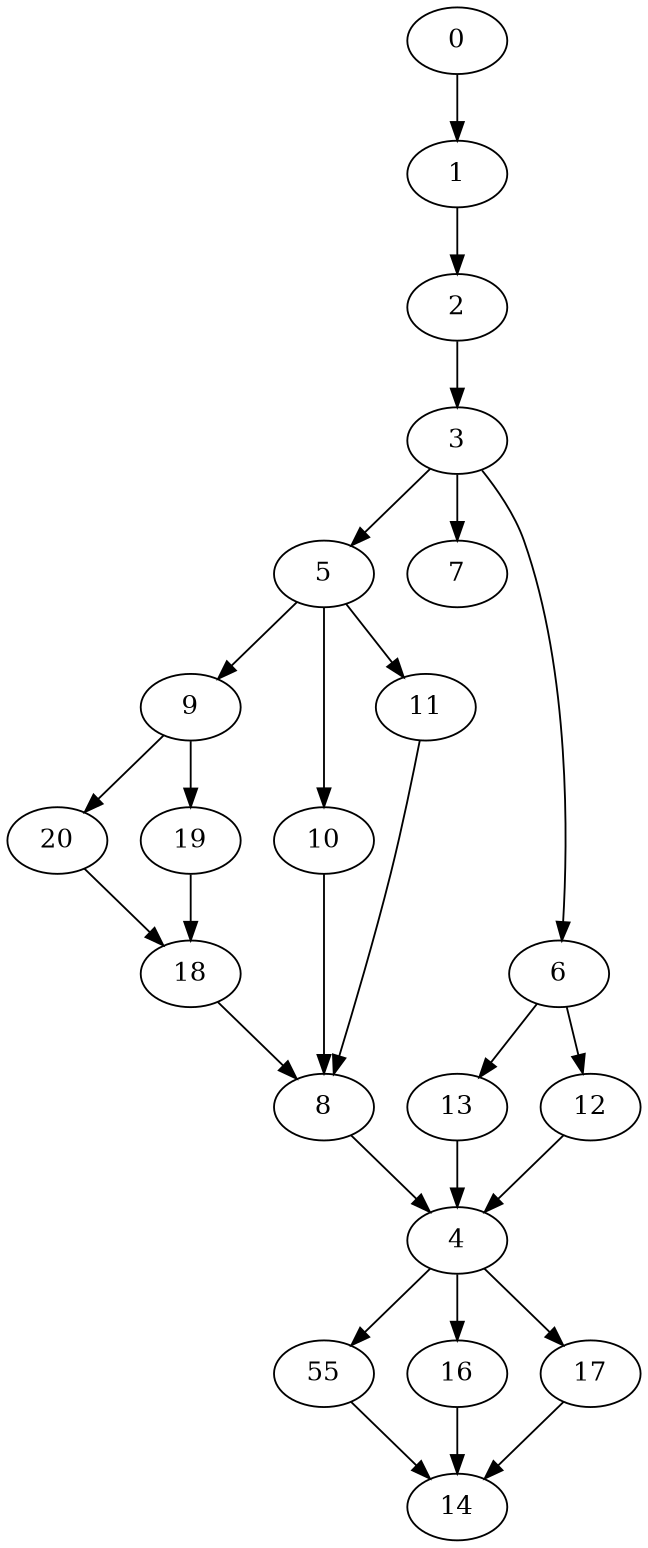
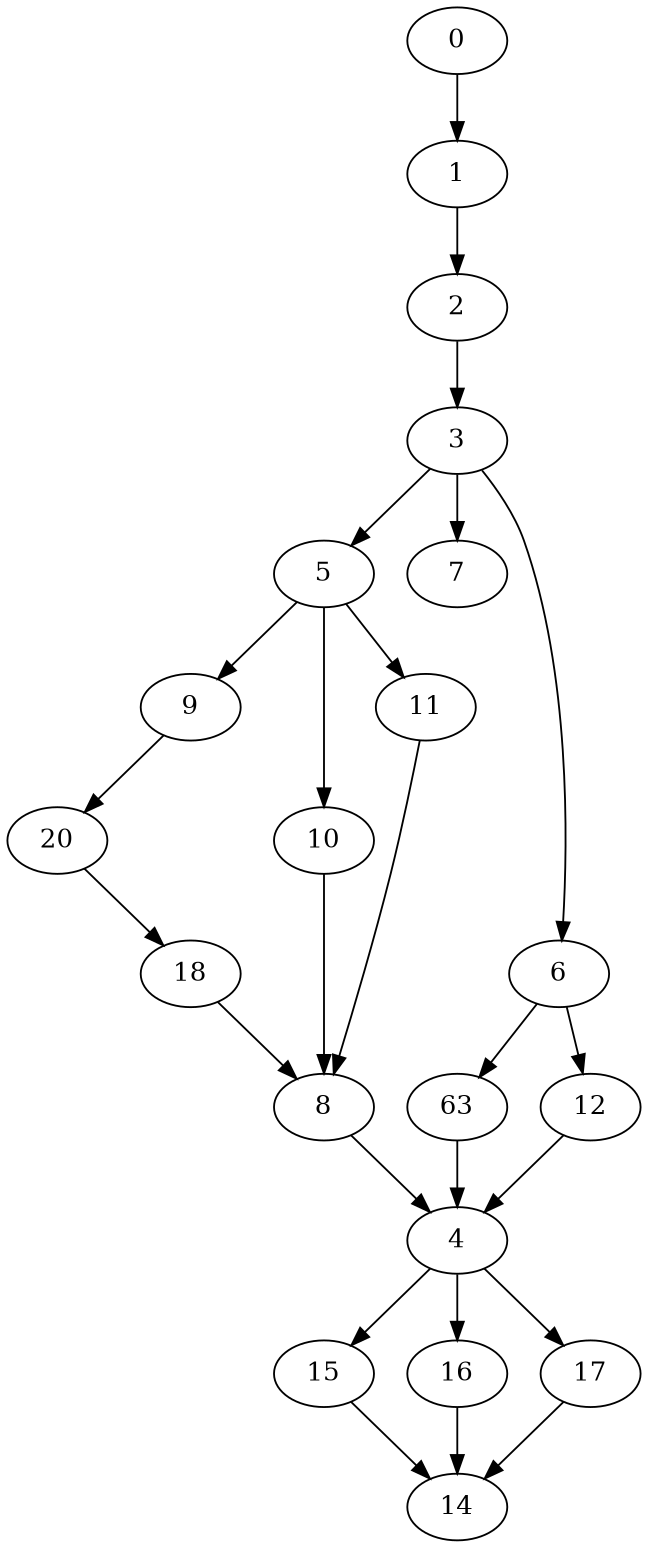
(191, 841) -> none
(457, 1107) -> (457, 1107)
(324, 1374) -> (324, 1374)
